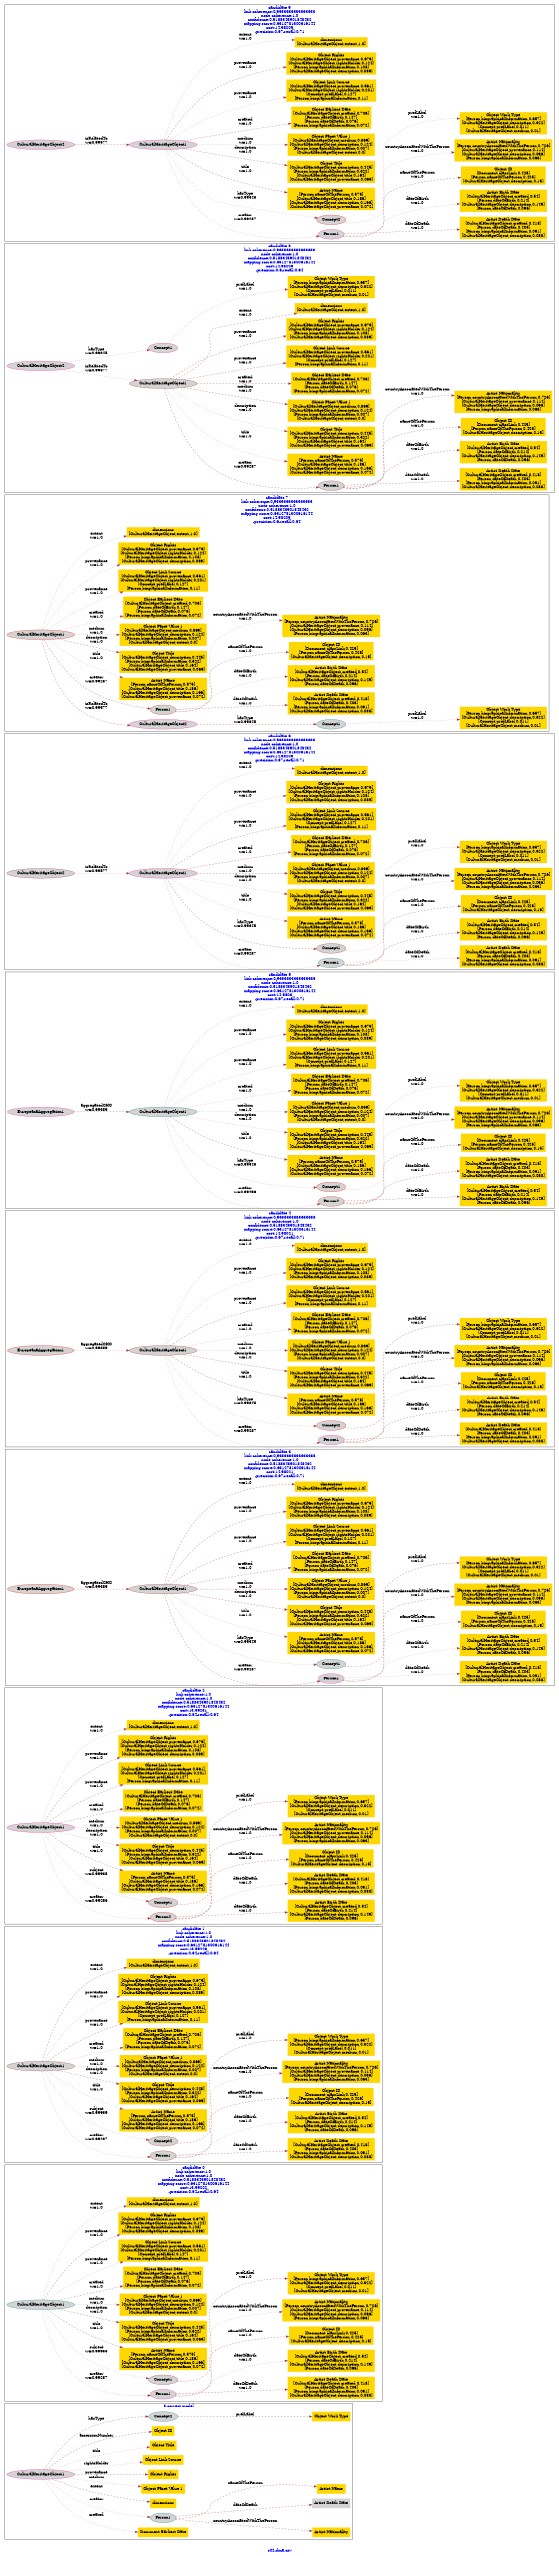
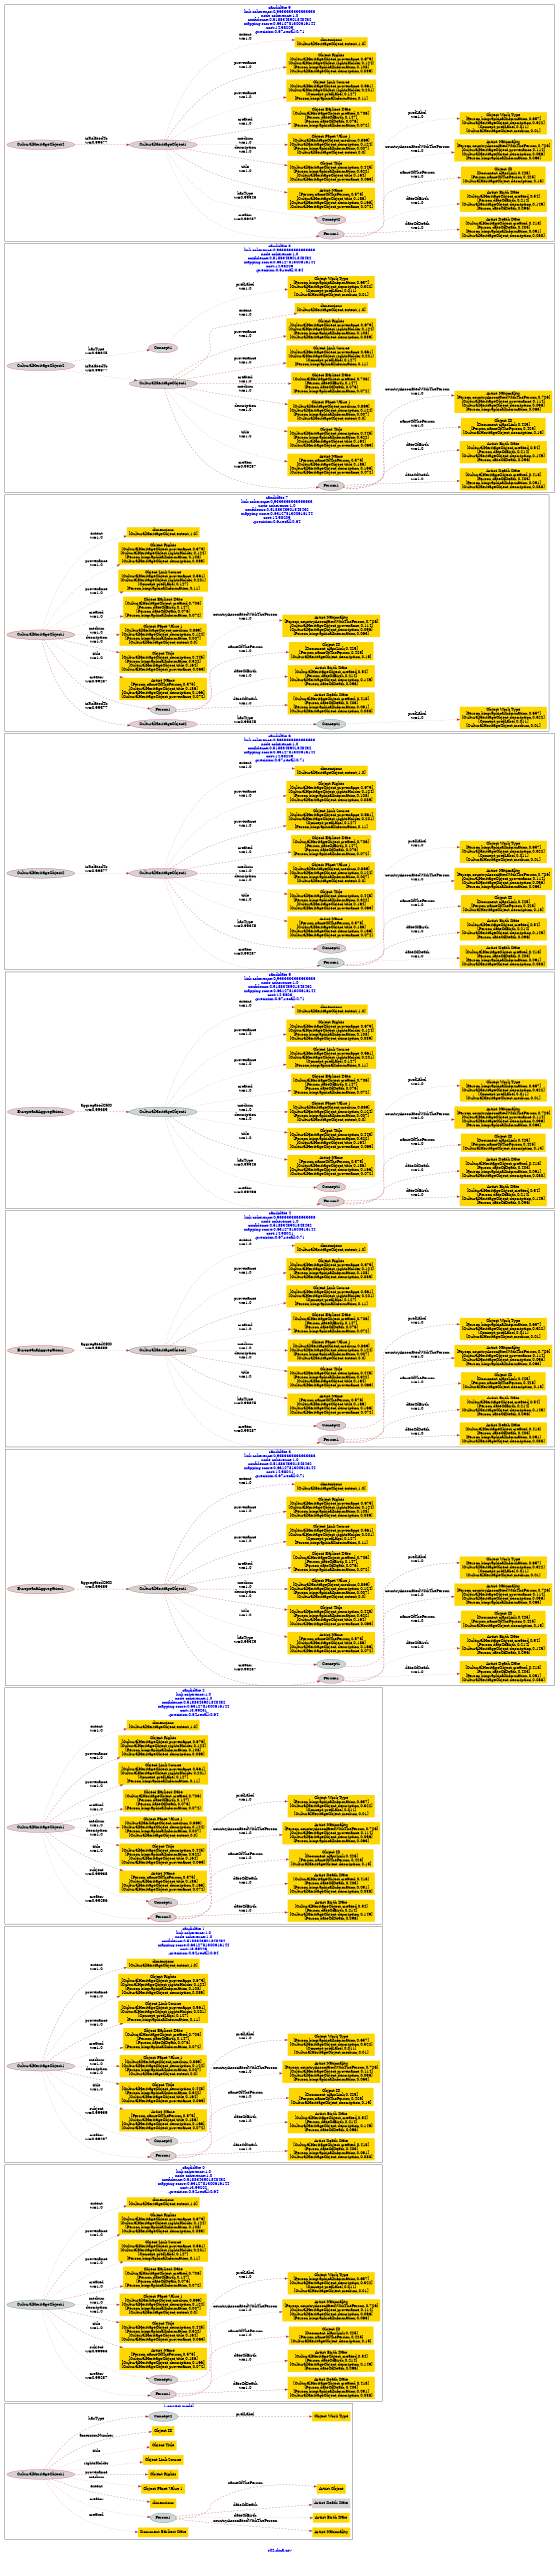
(179, 2406) -> (179, 2406)
(331, 2489) -> (331, 2489)
none -> (331, 2518)
